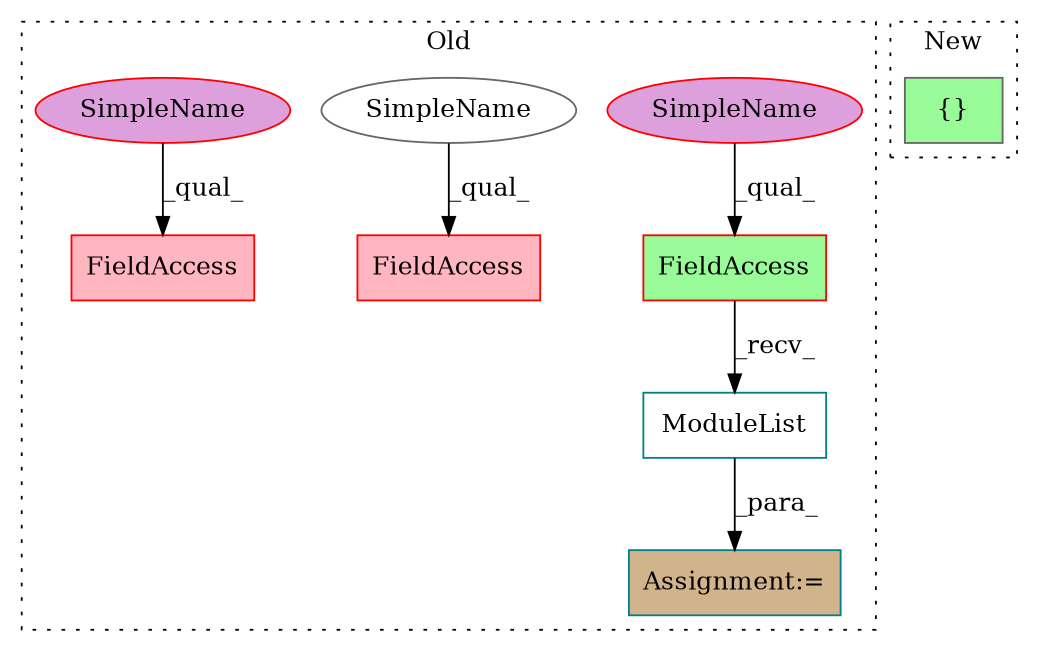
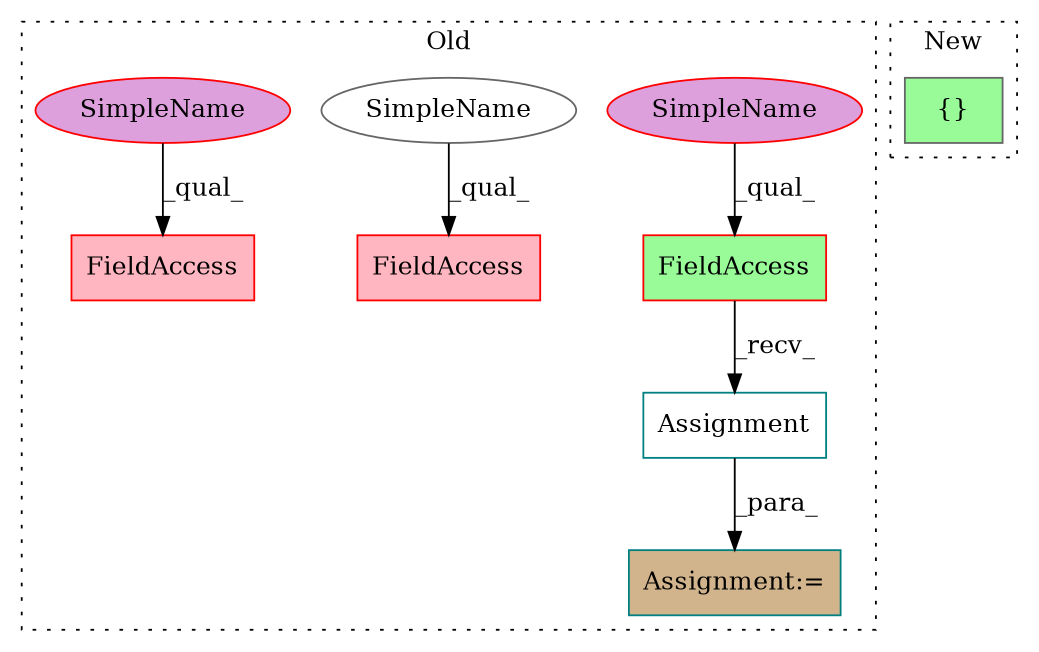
(735, 425) -> (735, 425)
